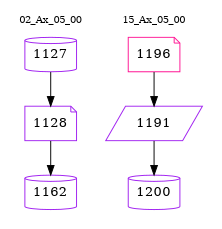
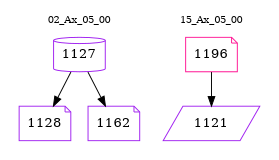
(154, 123) -> (211, 123)
(51, 153) -> (94, 85)
(51, 192) -> (114, 123)
(154, 192) -> none
